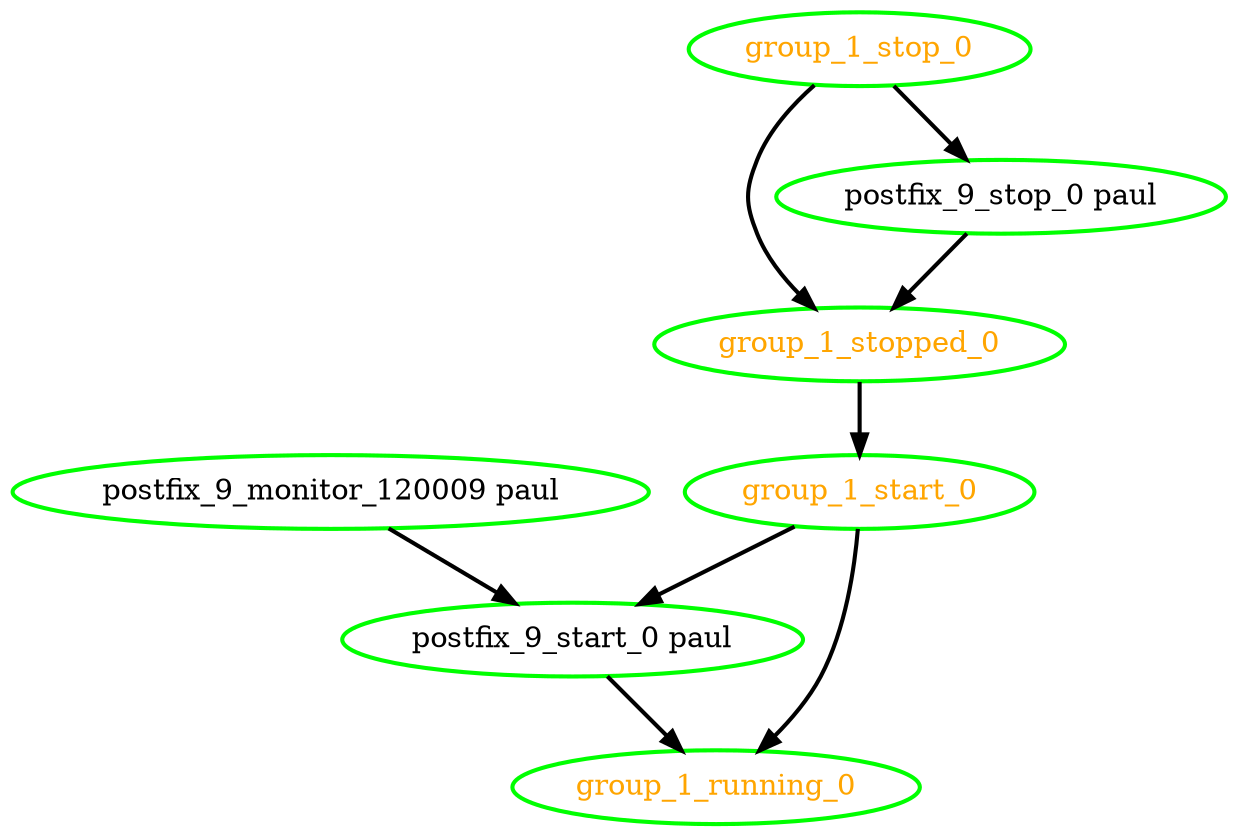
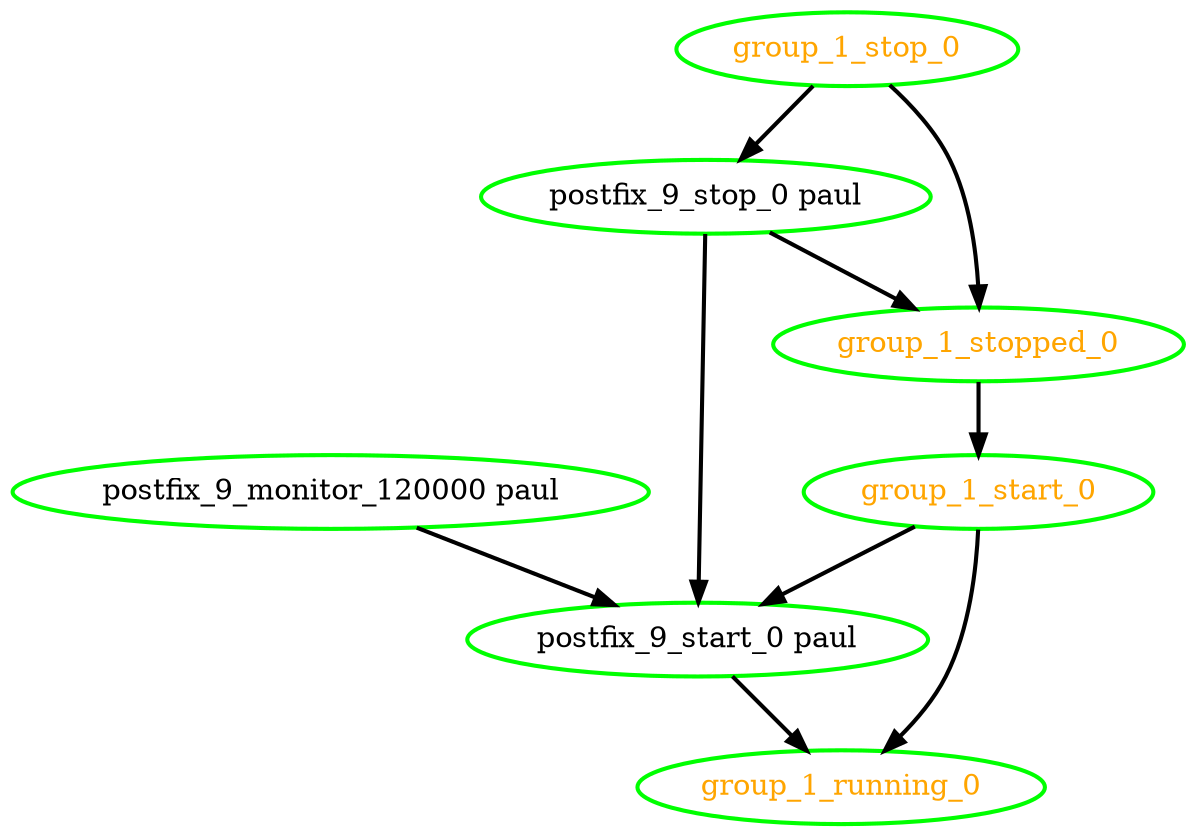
none -> (702, 408)
(331, 492) -> (331, 492)
